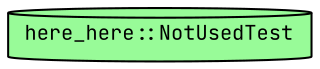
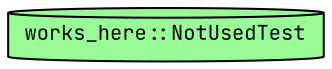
(160, 35) -> (166, 35)
